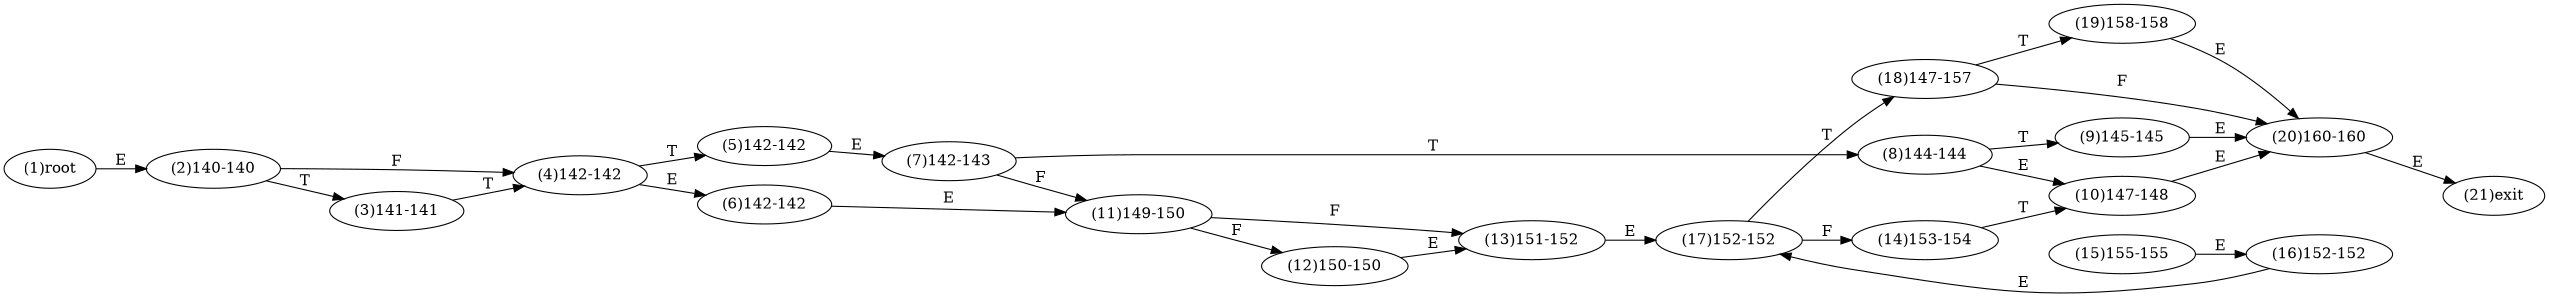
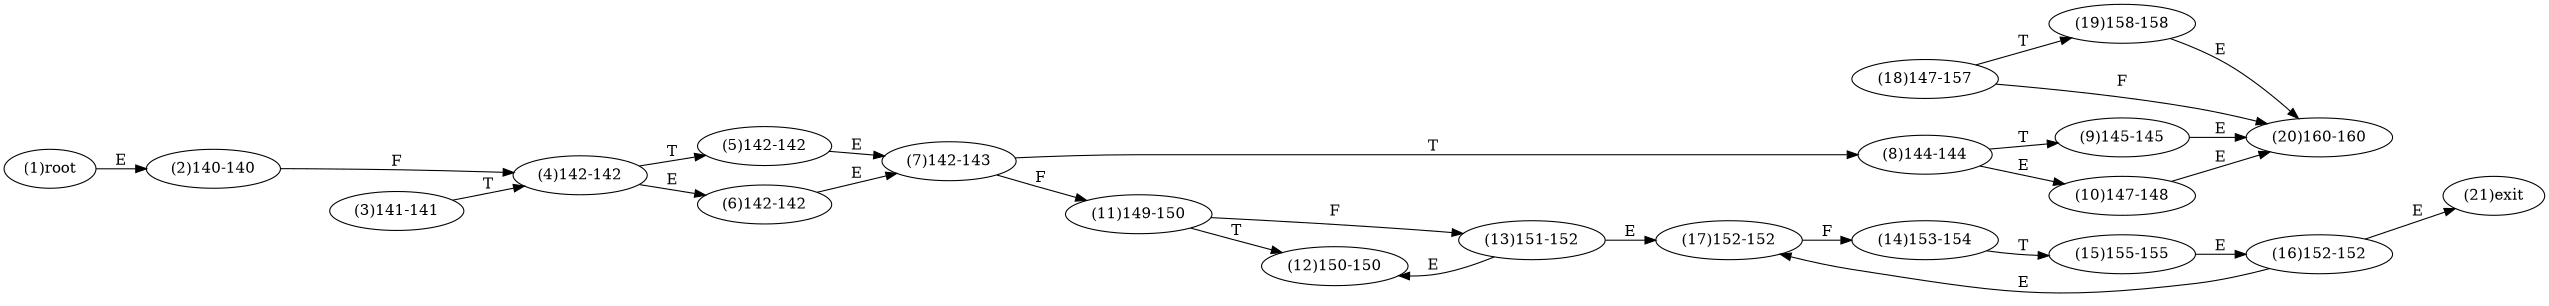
(1810, 161) -> none
(2405, 166) -> (2405, 226)
(300, 189) -> none
(943, 209) -> (851, 184)
(2018, 219) -> (2012, 254)
(1237, 231) -> (1237, 231)
(1428, 254) -> (1453, 271)
